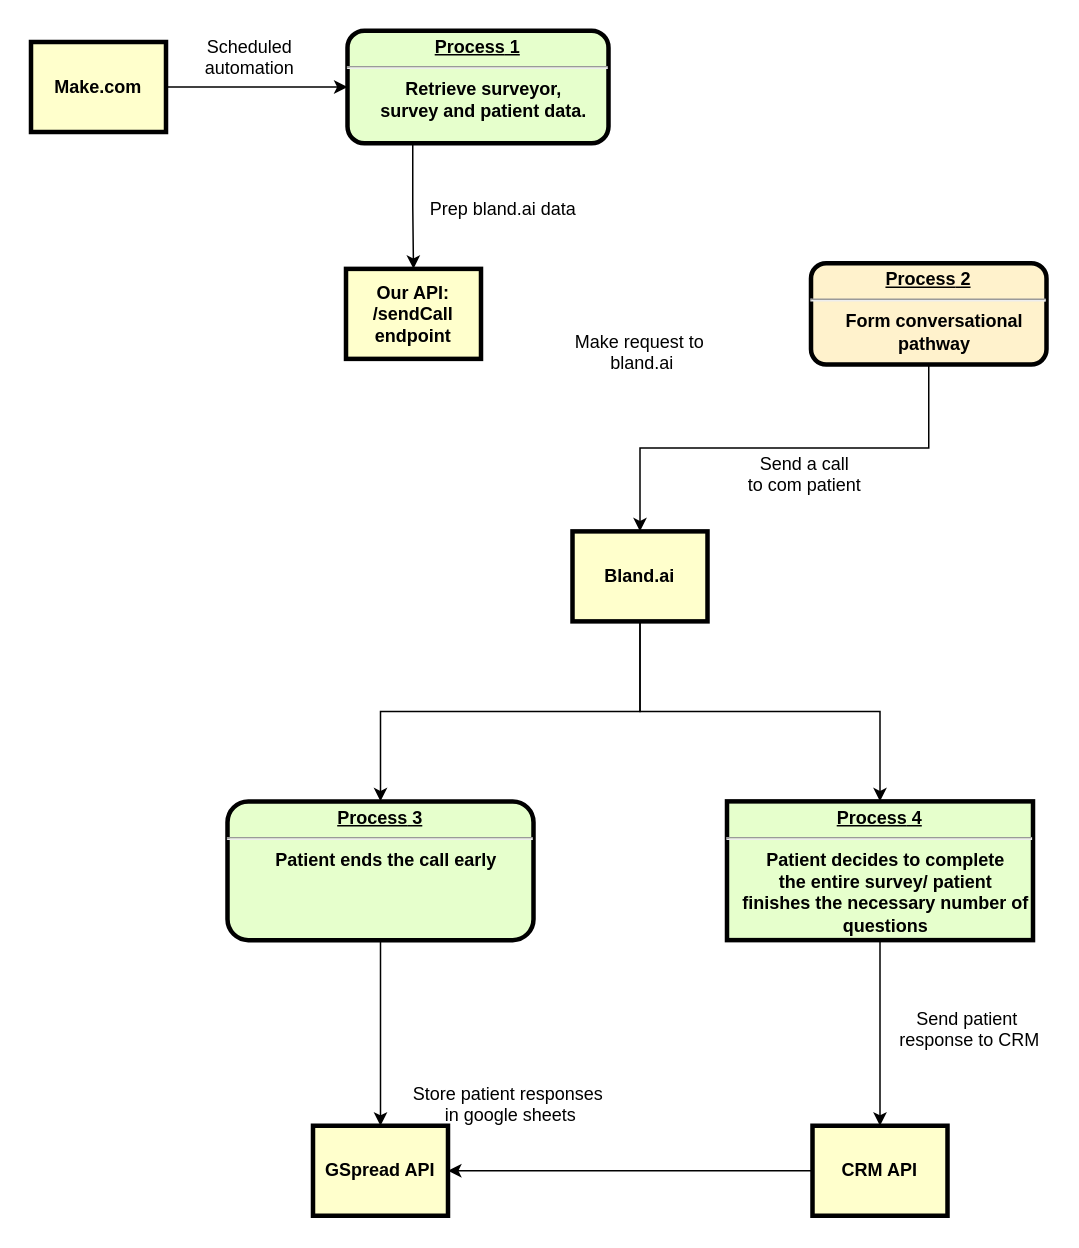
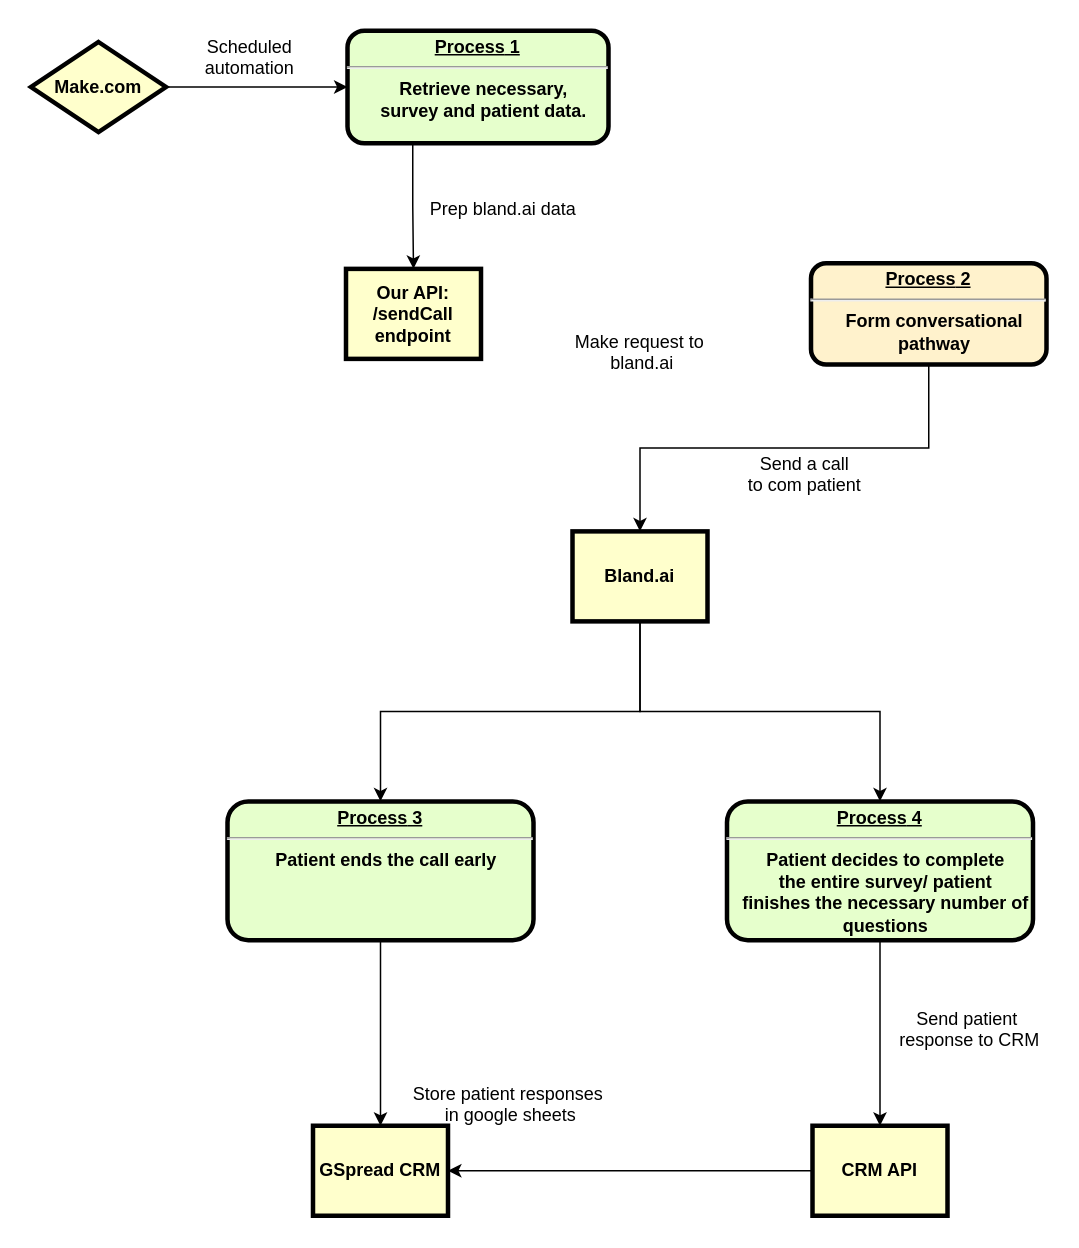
(478, 31) -> (478, 31)
(98, 87) -> (98, 87)
(880, 871) -> (880, 871)
(380, 1171) -> (380, 1171)
